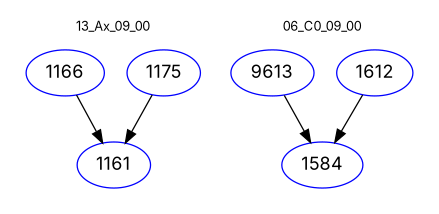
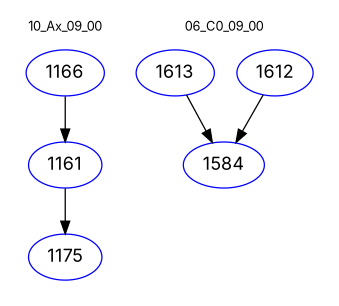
(113, 28) -> (65, 28)
(272, 73) -> (175, 73)
(142, 113) -> (65, 205)
